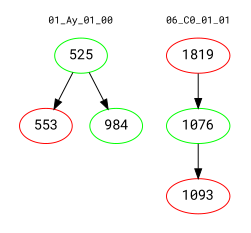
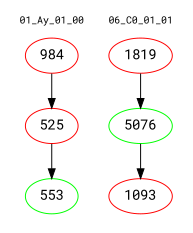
(81, 56) -> (52, 126)
(96, 86) -> (52, 86)
(46, 126) -> (52, 196)
(116, 126) -> (52, 56)
(198, 126) -> (141, 126)
